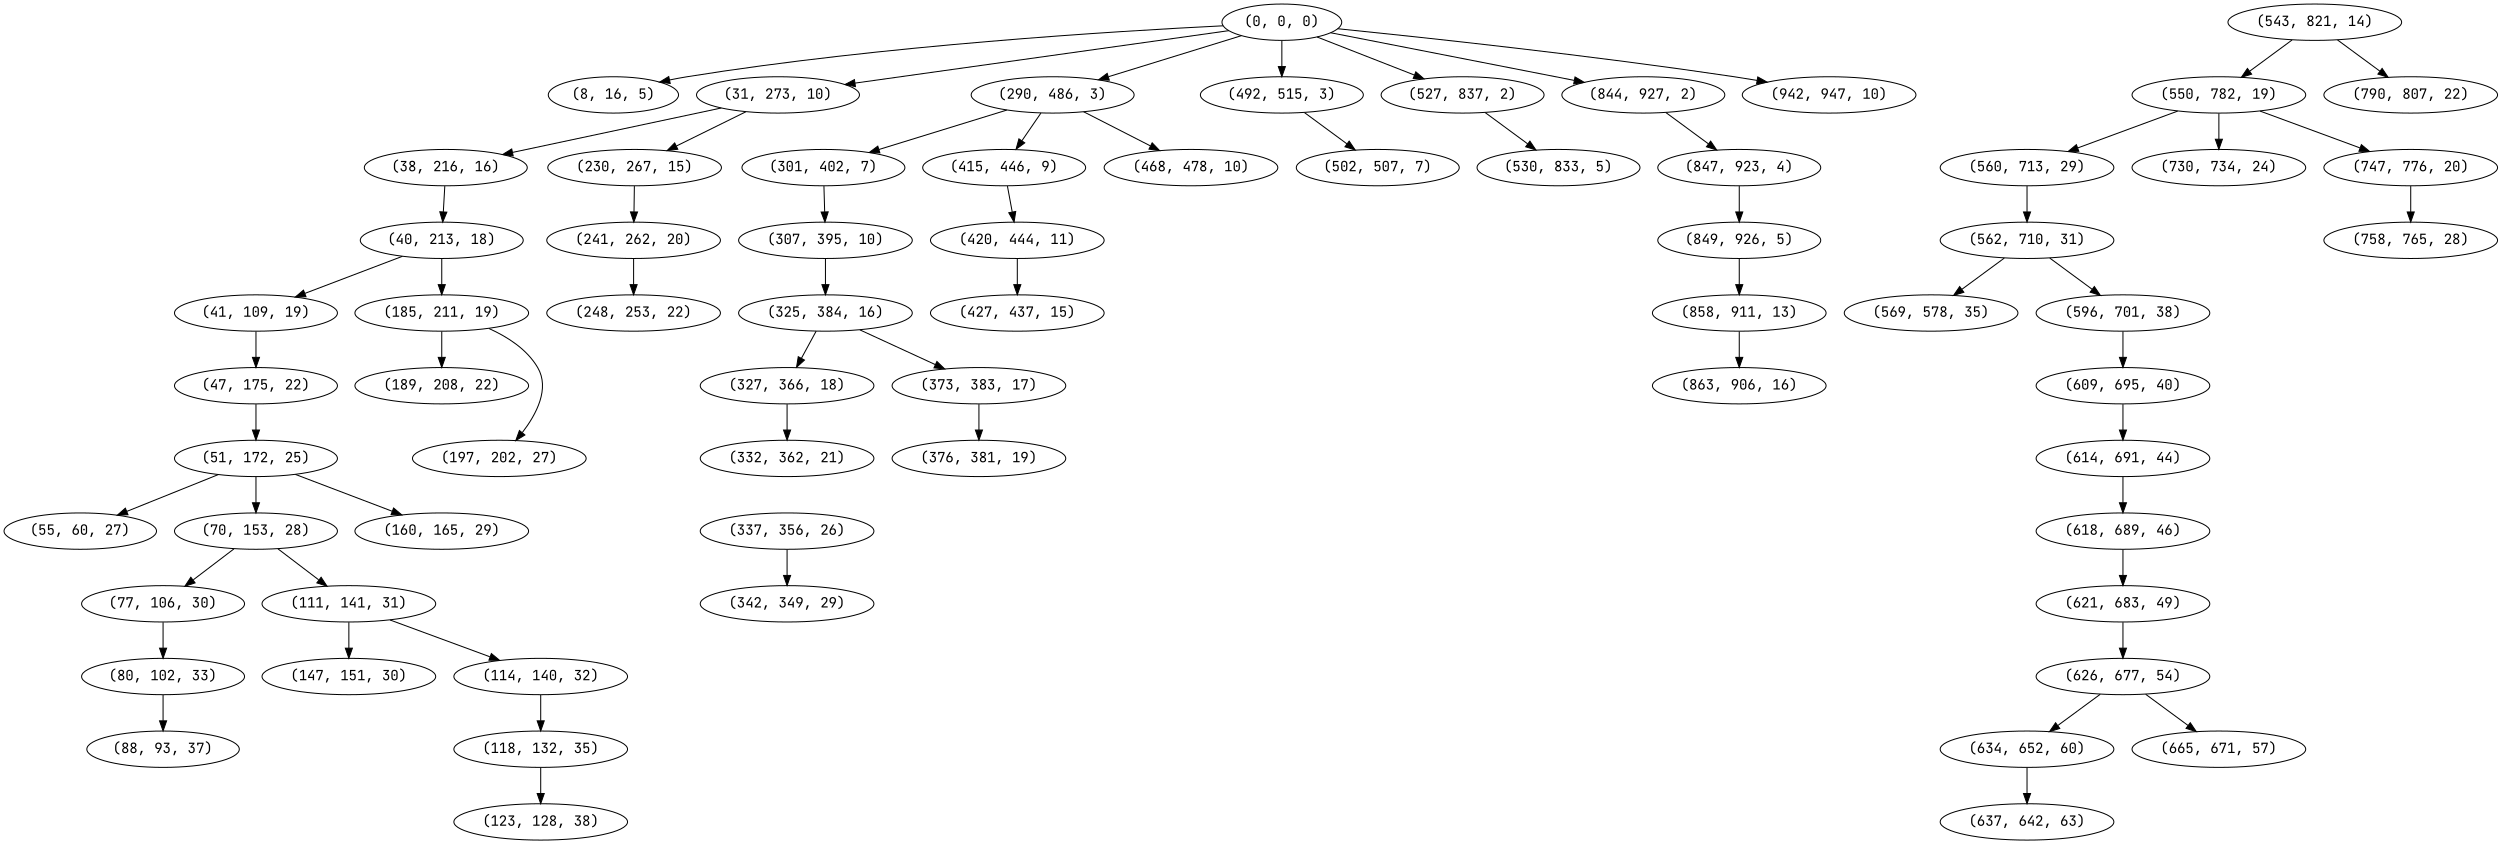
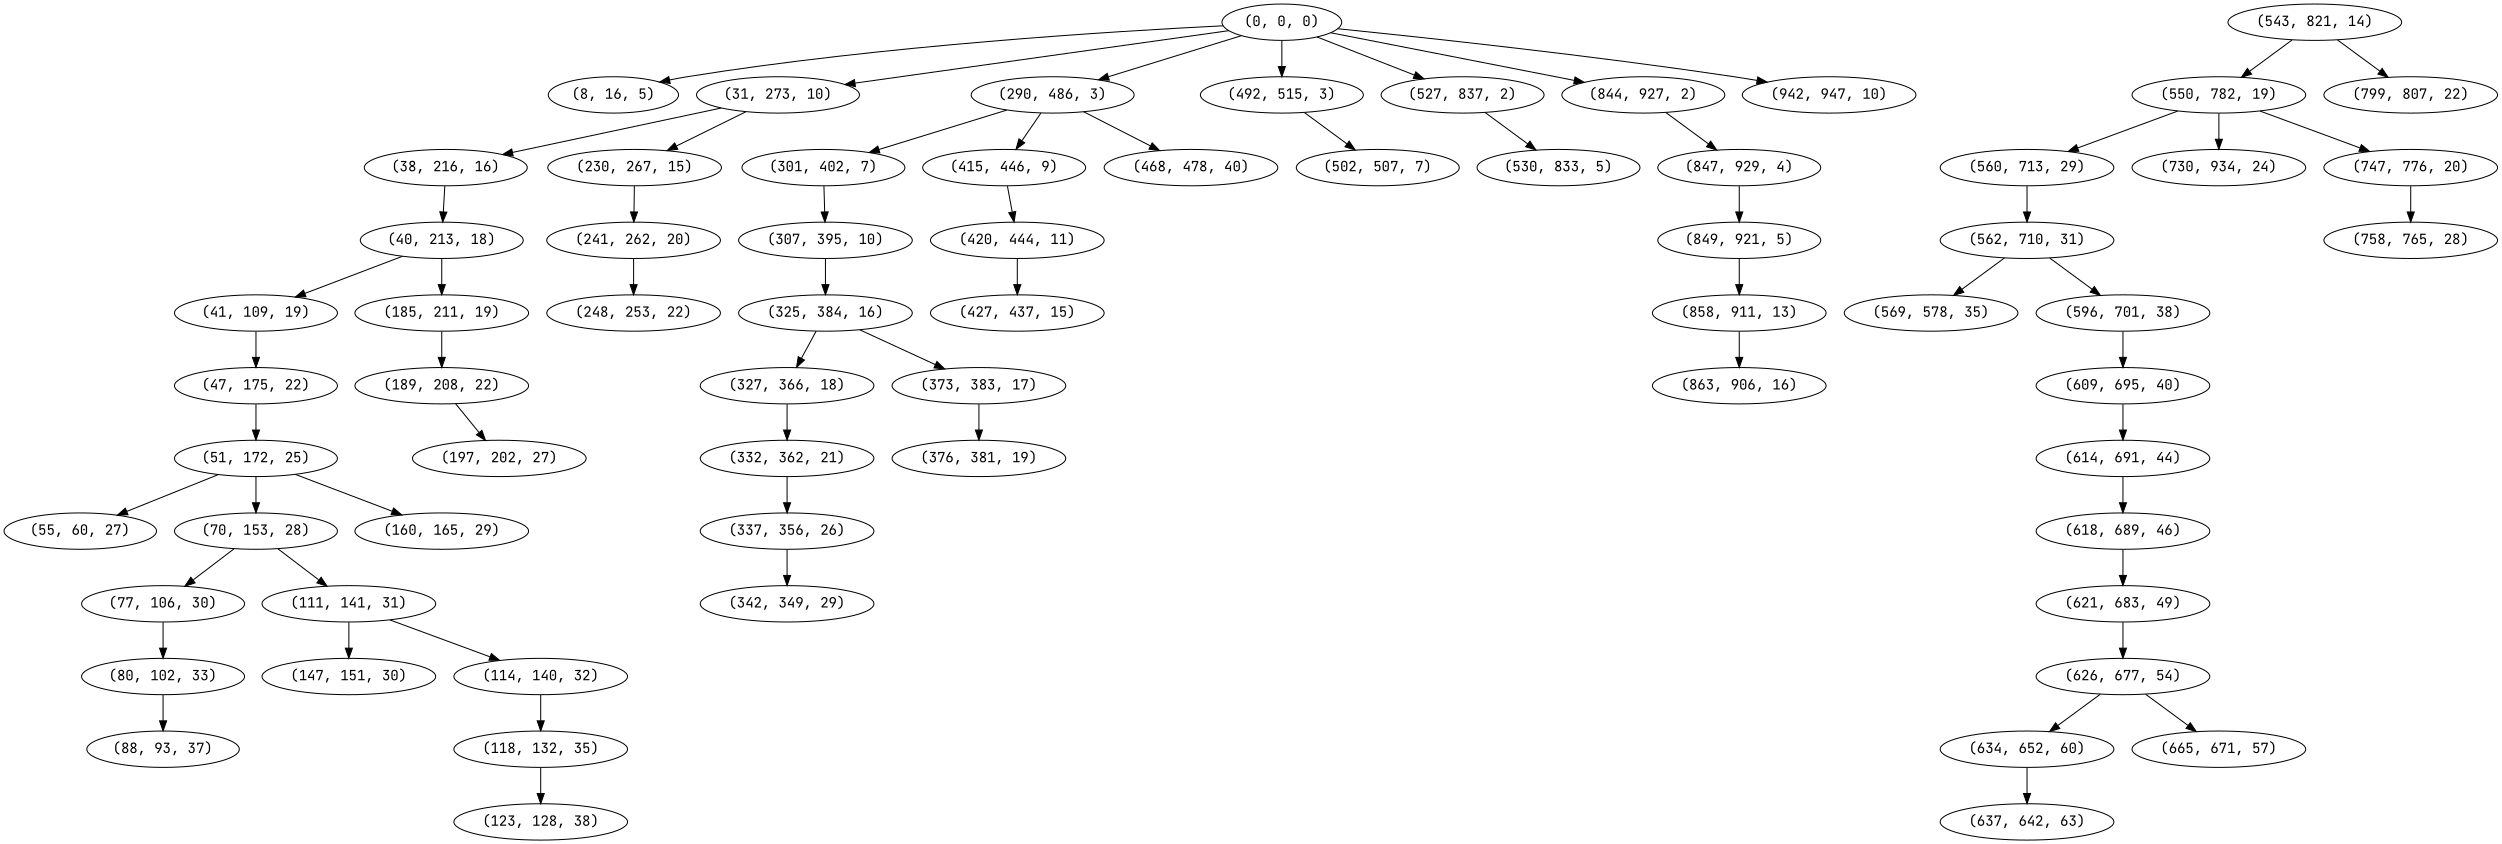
(2411, 95) -> (2411, 95)
(1191, 168) -> (1191, 168)
(1739, 168) -> (1739, 168)
(2219, 168) -> (2219, 168)
(1739, 240) -> (1739, 240)
(539, 371) -> (467, 418)
none -> (787, 490)
